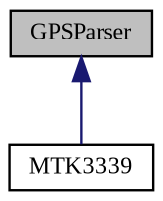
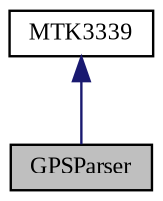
(81, 113) -> (81, 113)
